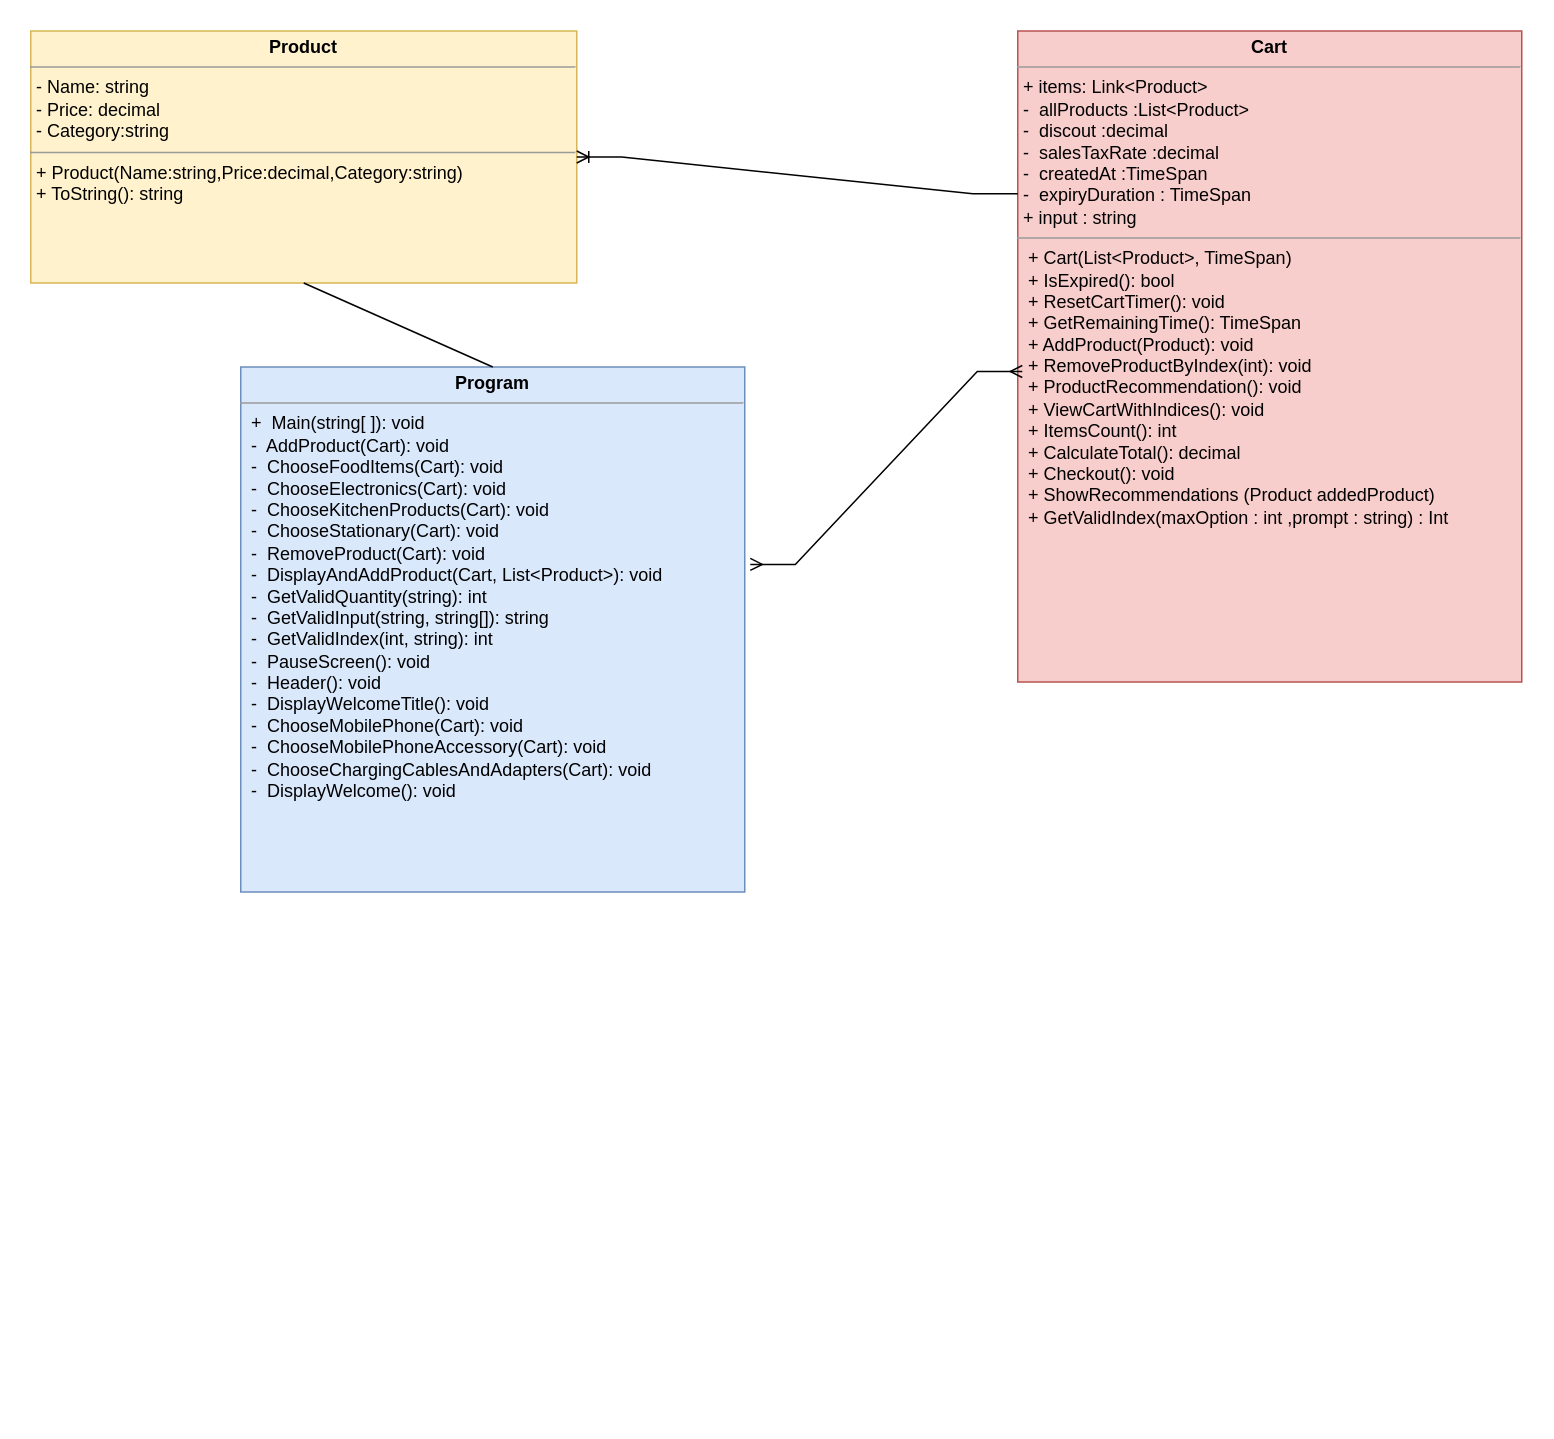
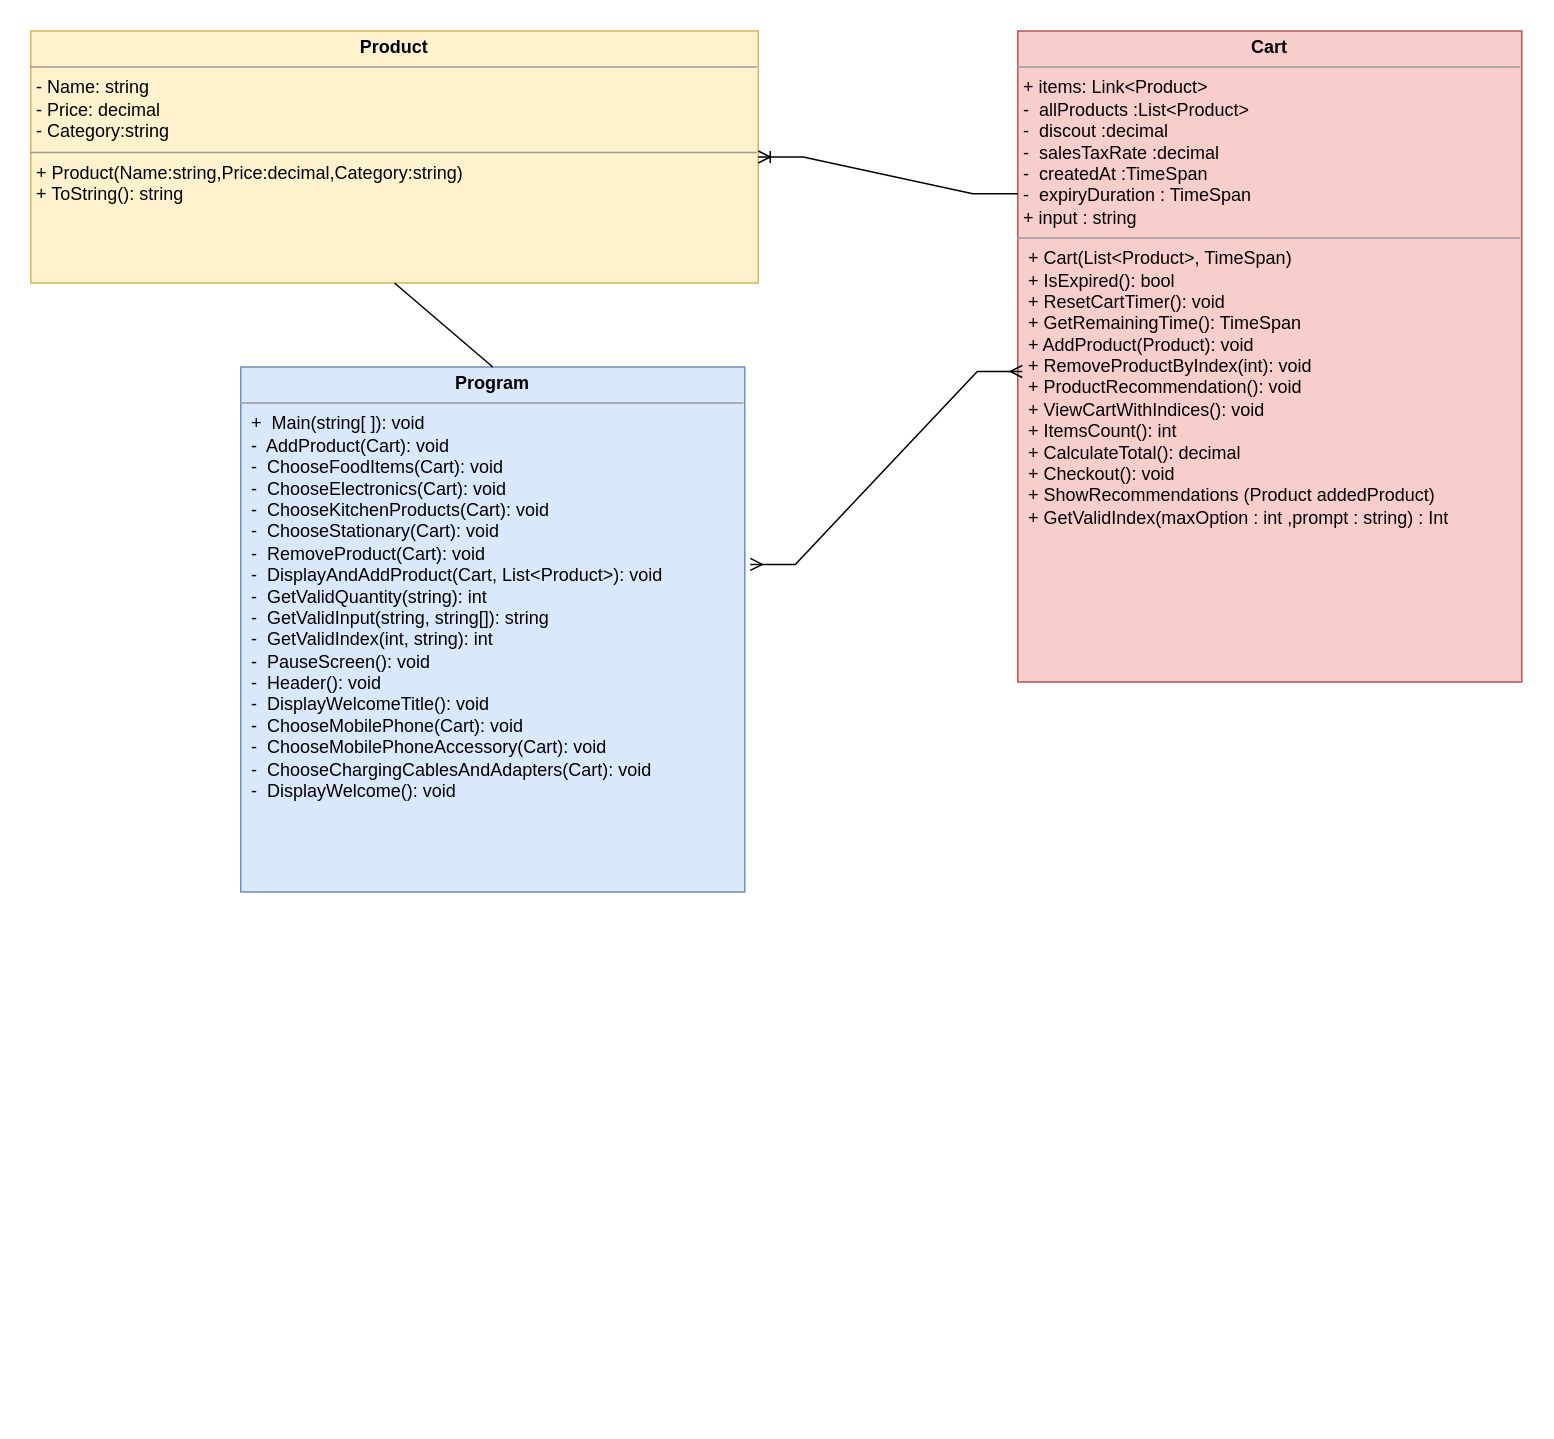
(304, 157) -> (395, 157)
